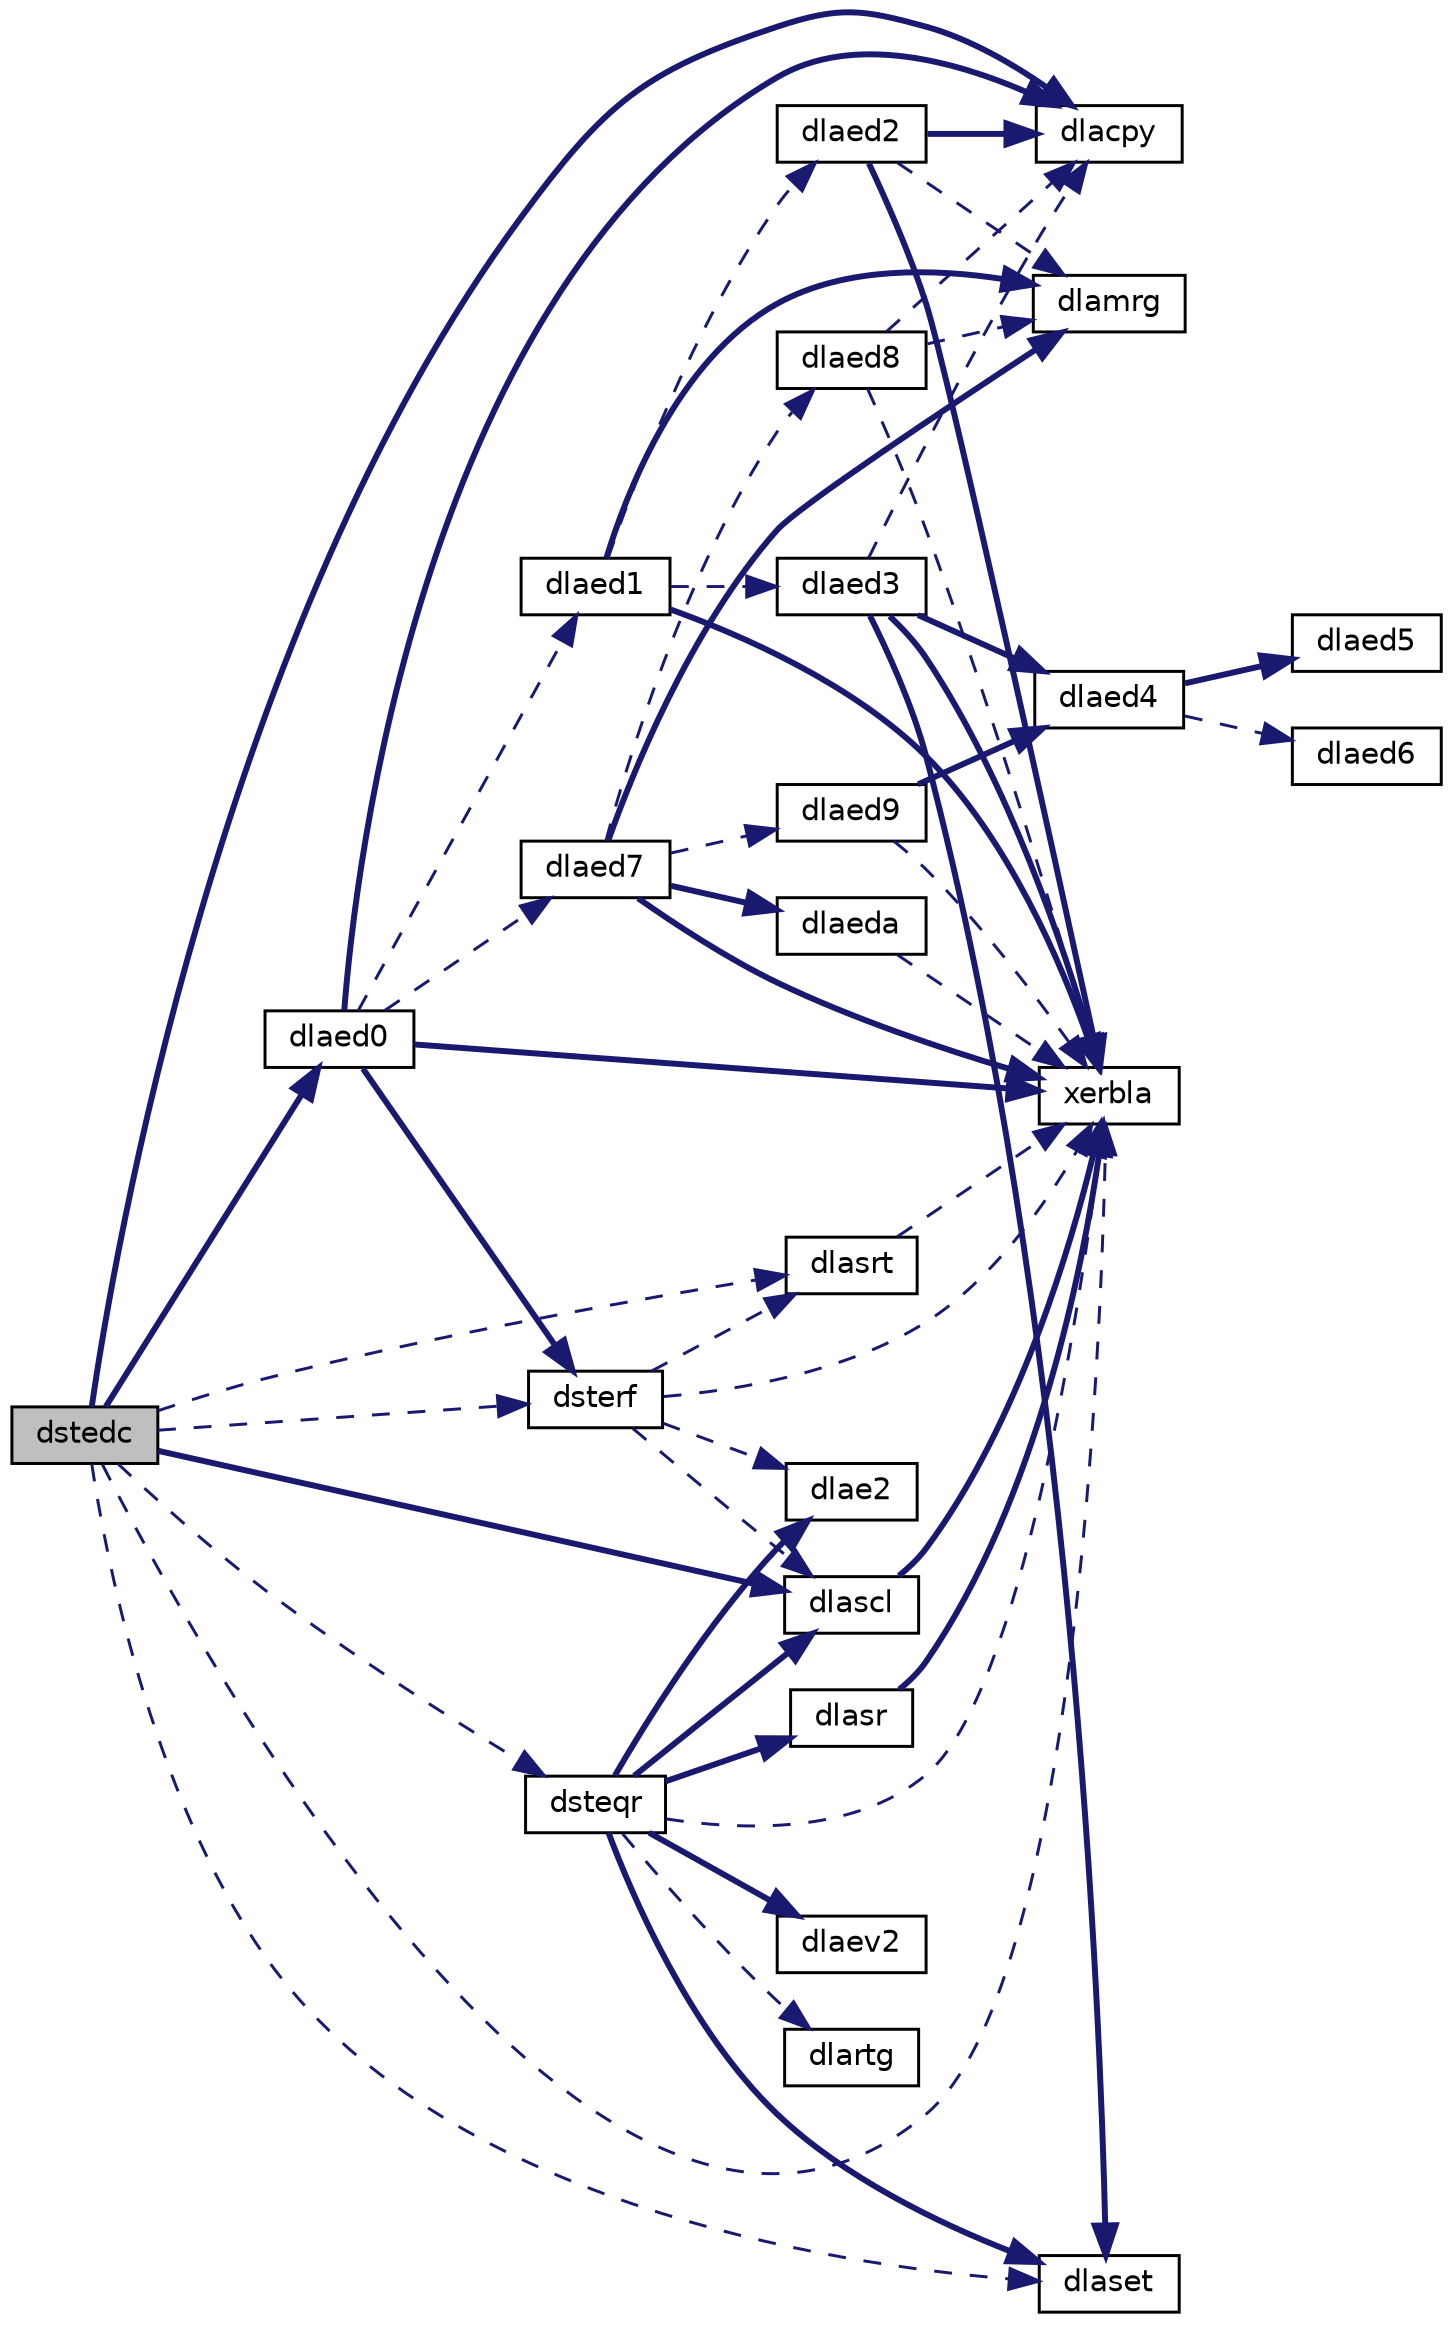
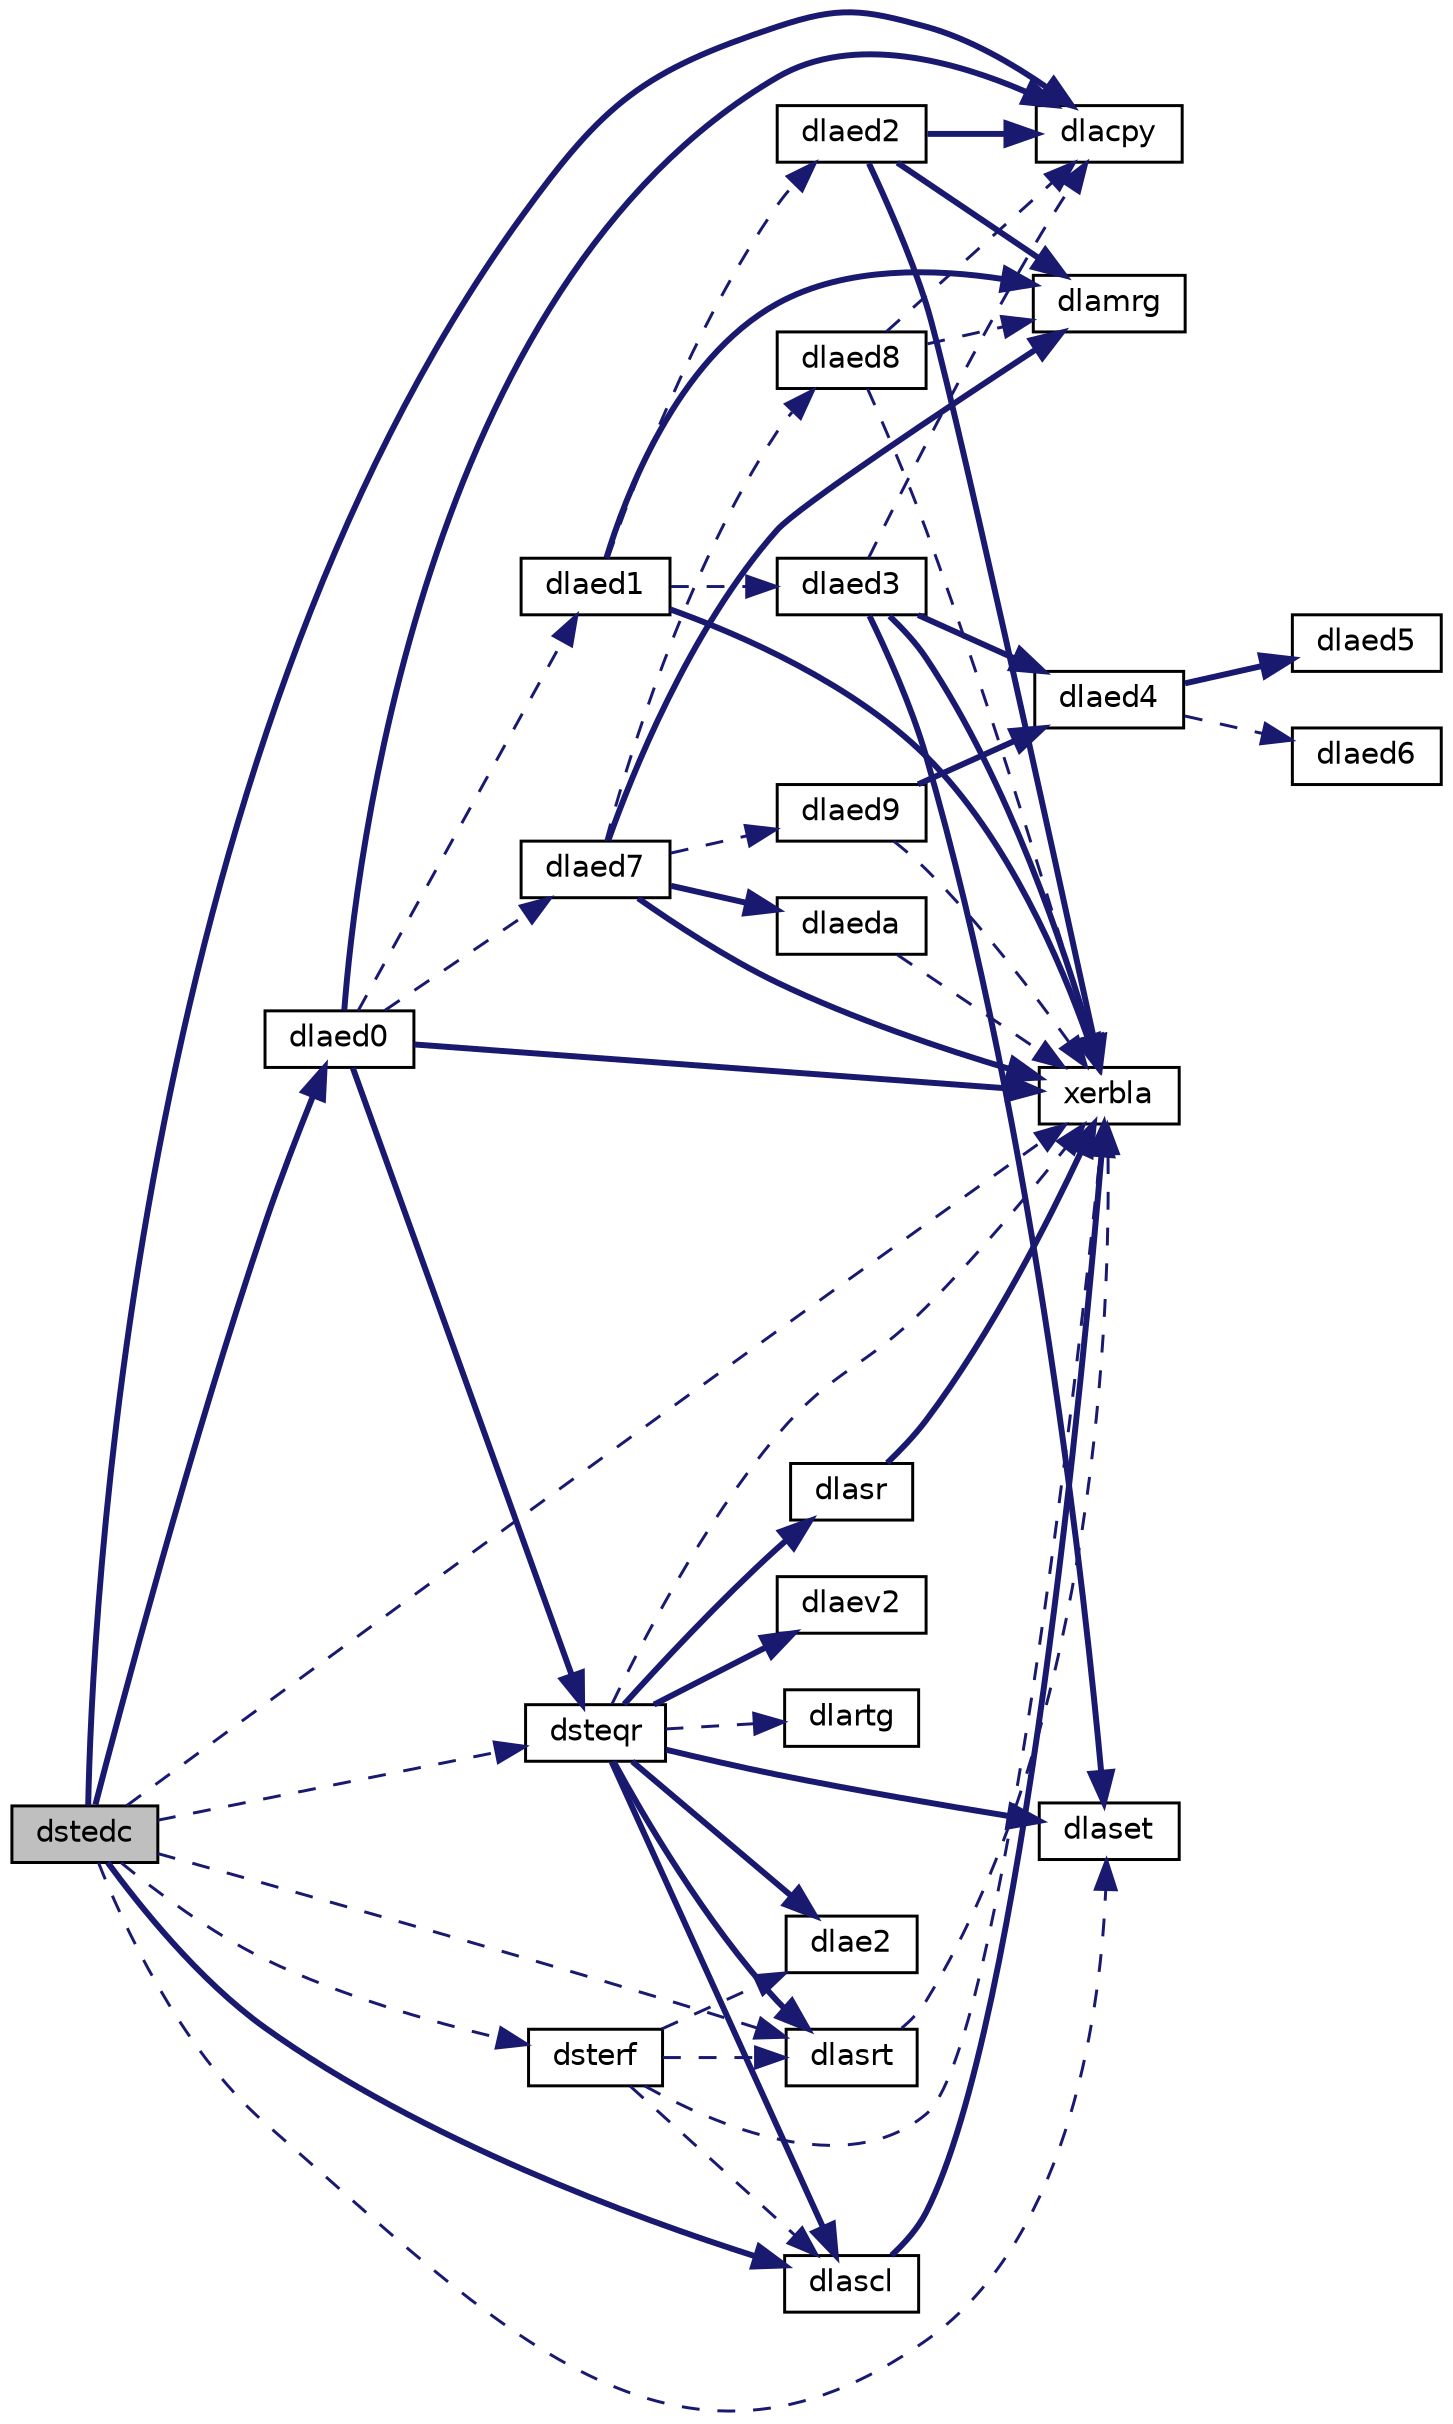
(968, 211) -> (968, 211)
(459, 1207) -> (462, 1372)
none -> (692, 1890)
